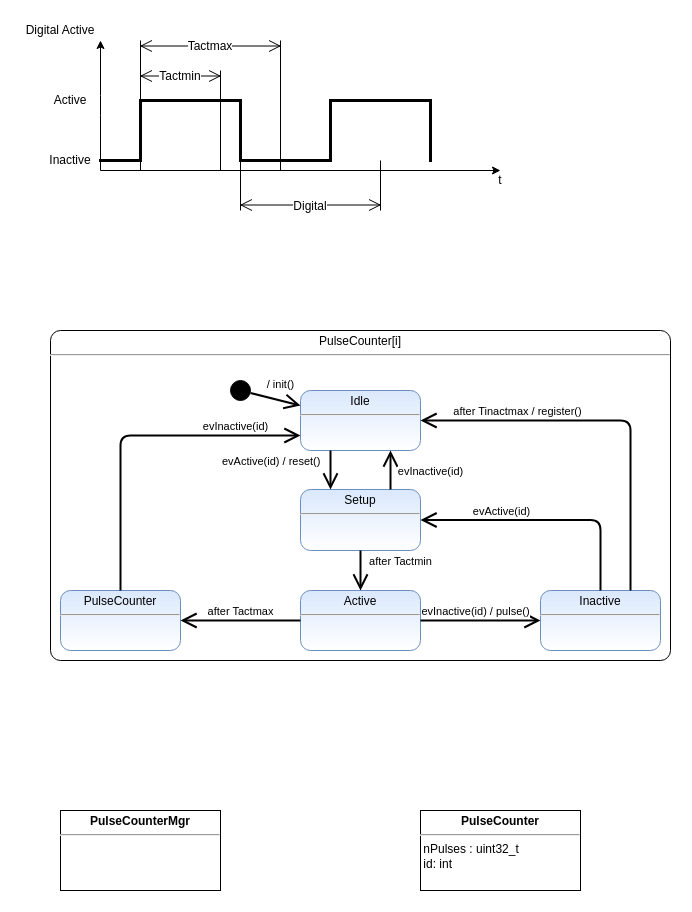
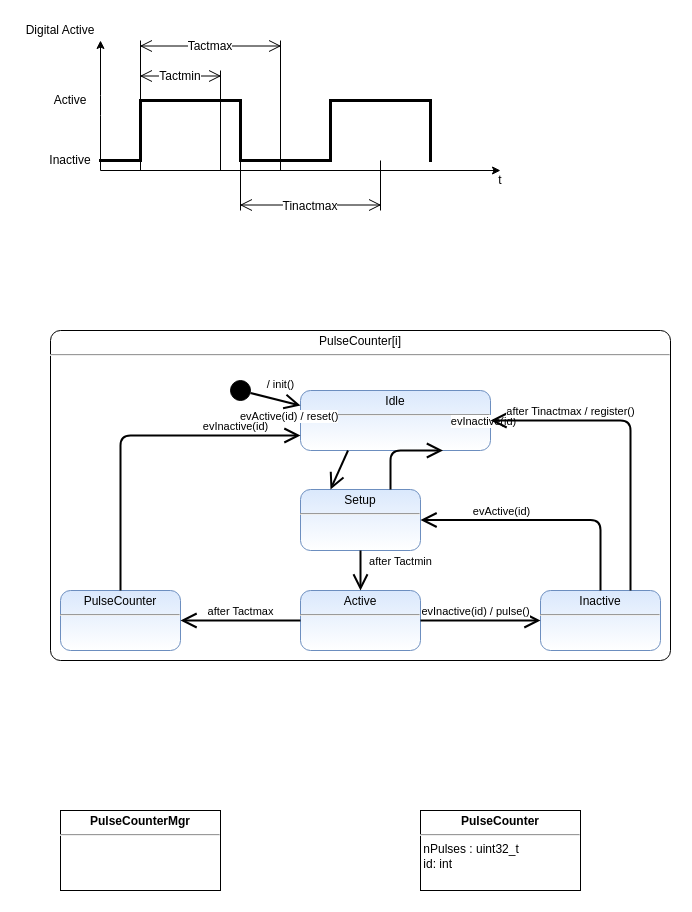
(311, 205) -> (311, 205)
(361, 421) -> (396, 421)
